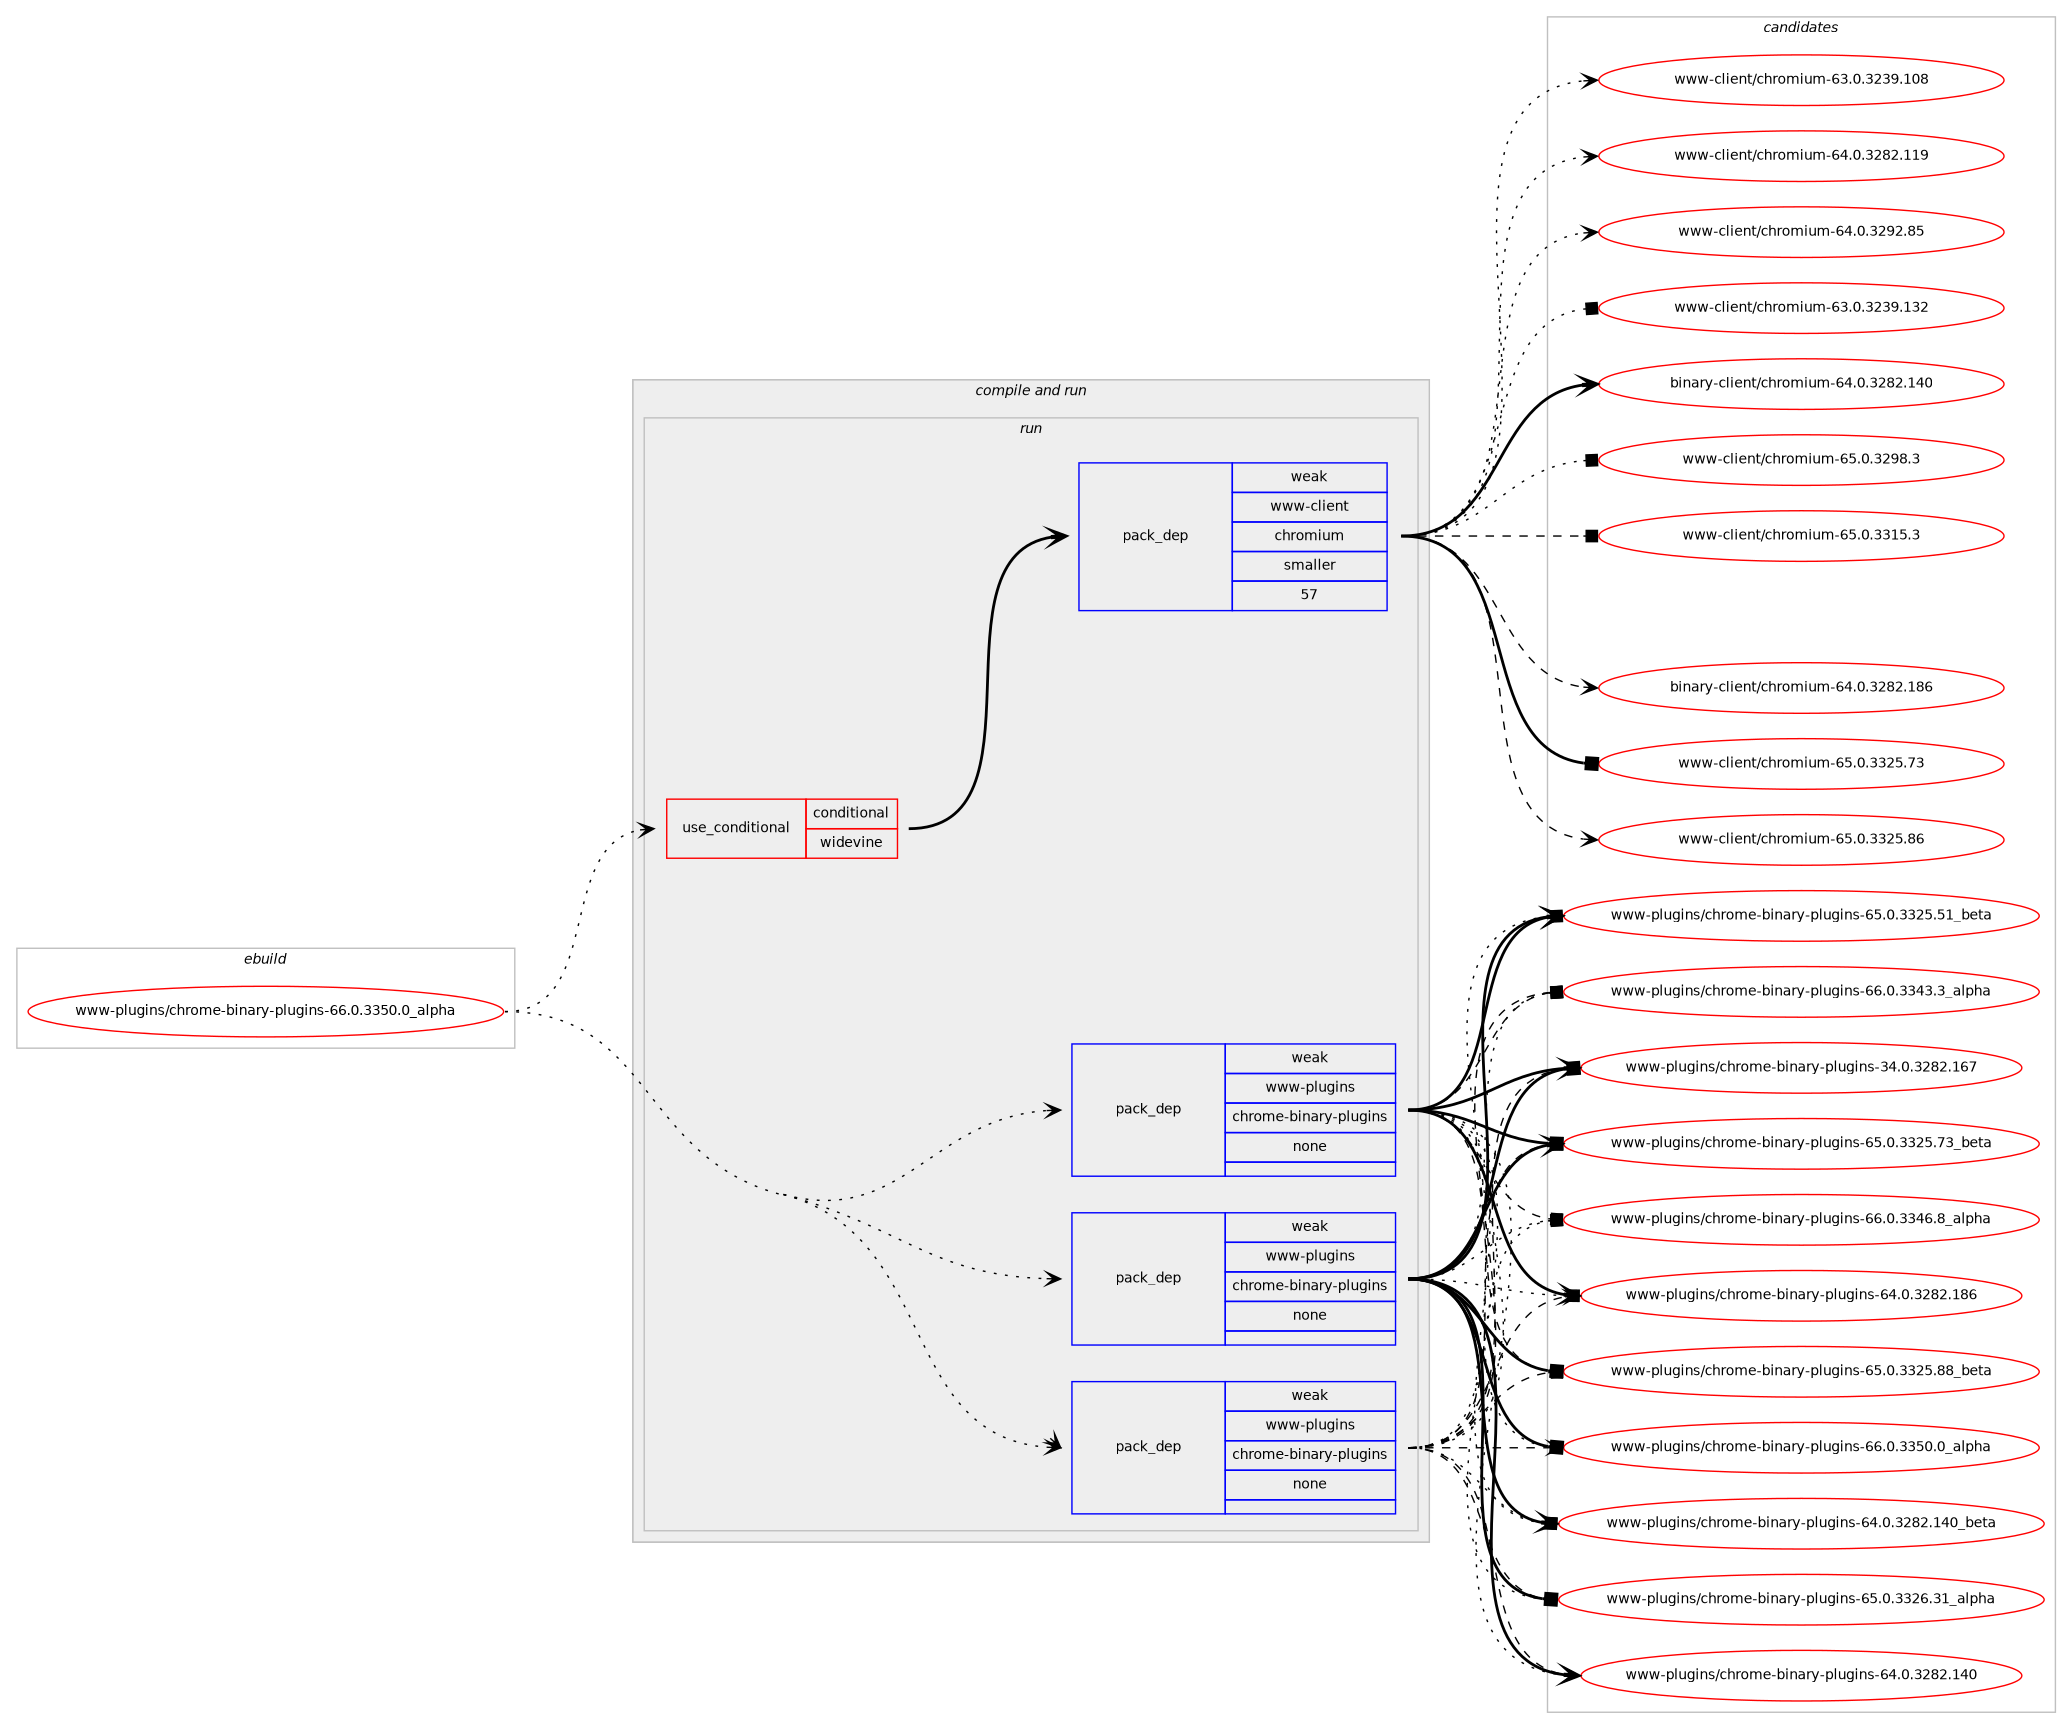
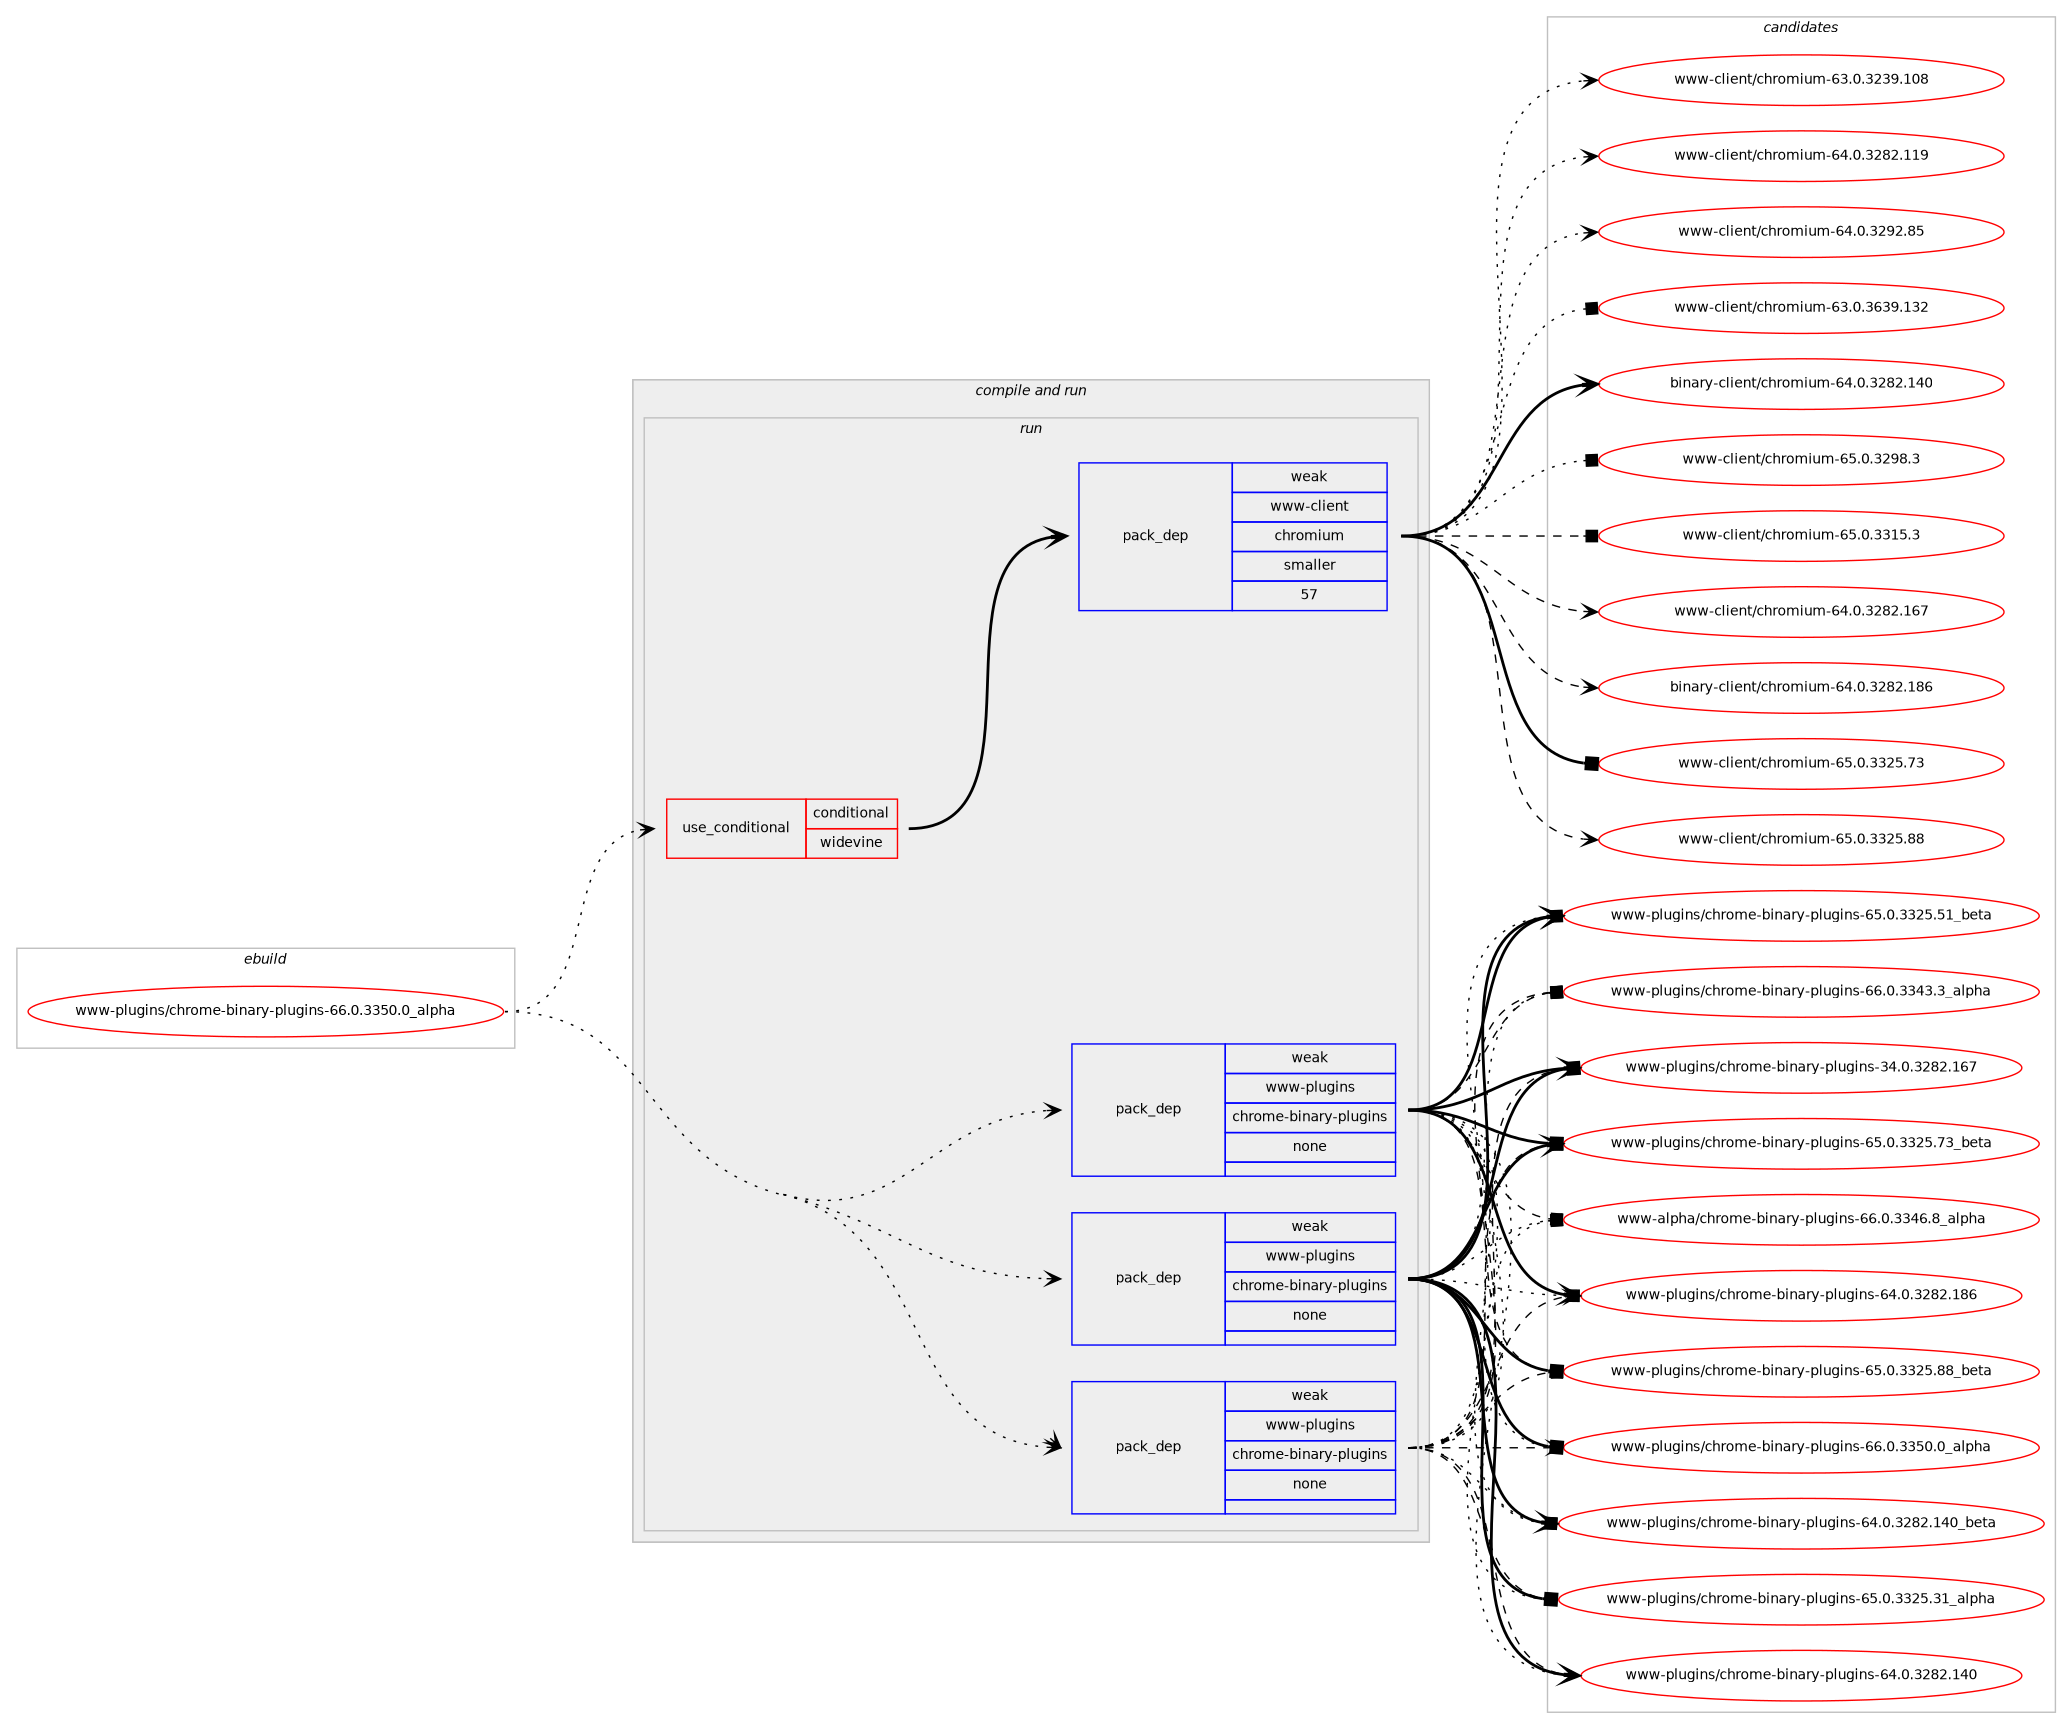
(1801, 308) -> (1801, 308)
none -> (1801, 612)
(1801, 840) -> (1801, 840)
(1801, 1220) -> (1801, 1220)
(1801, 1600) -> (1801, 1600)
